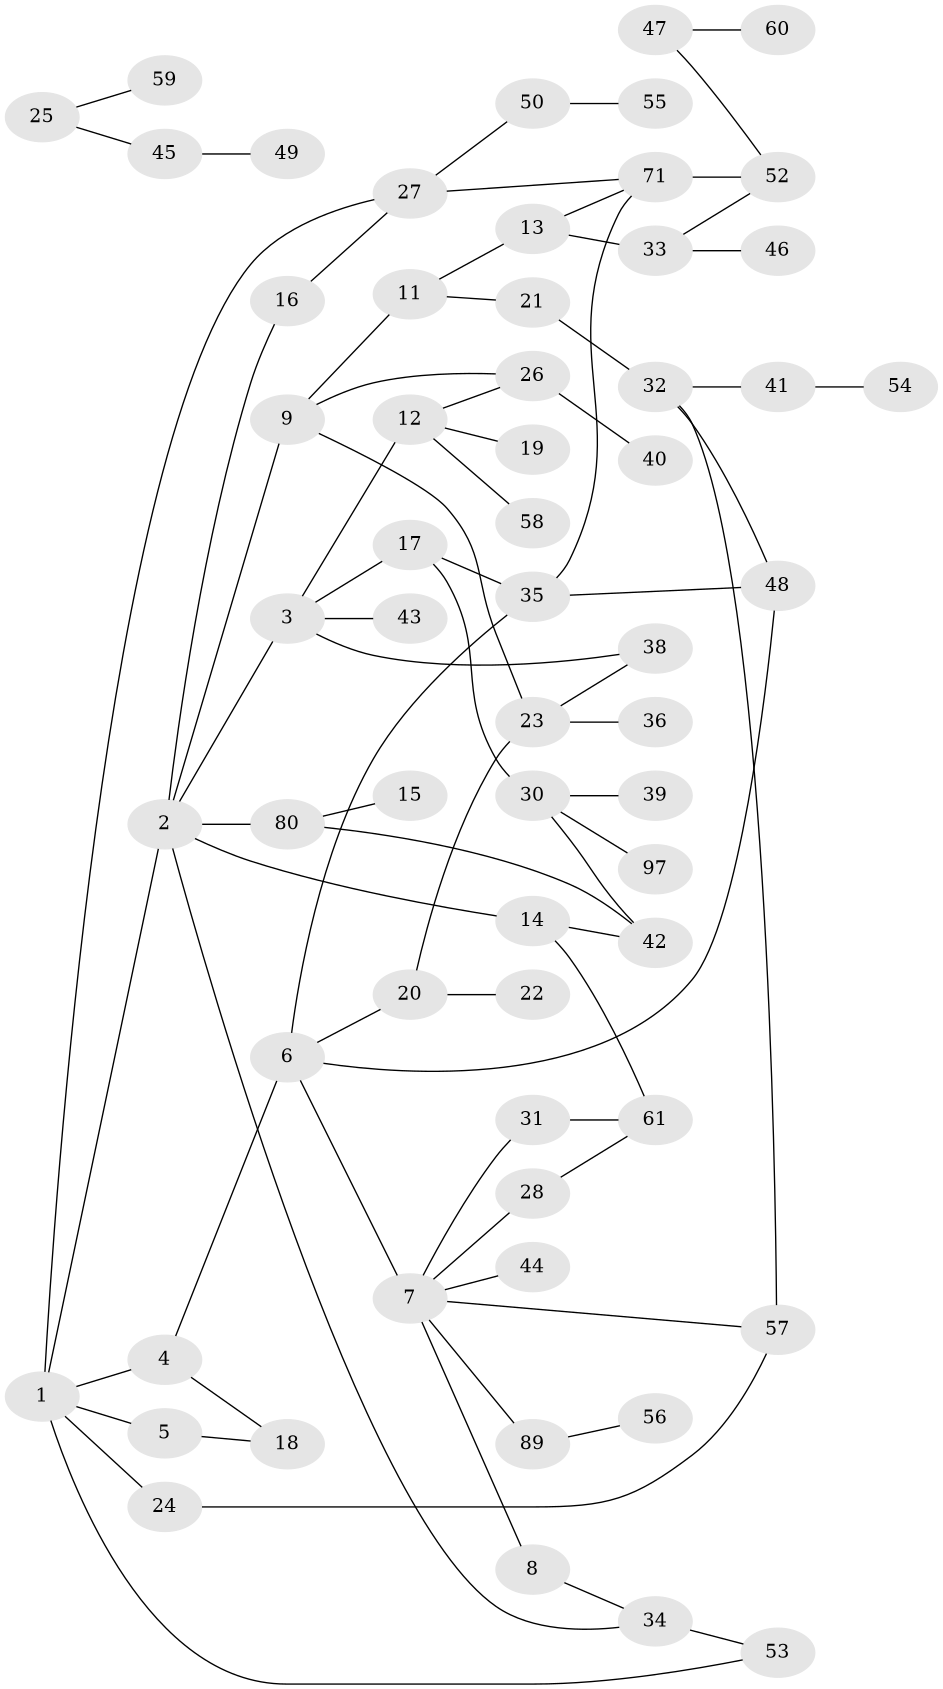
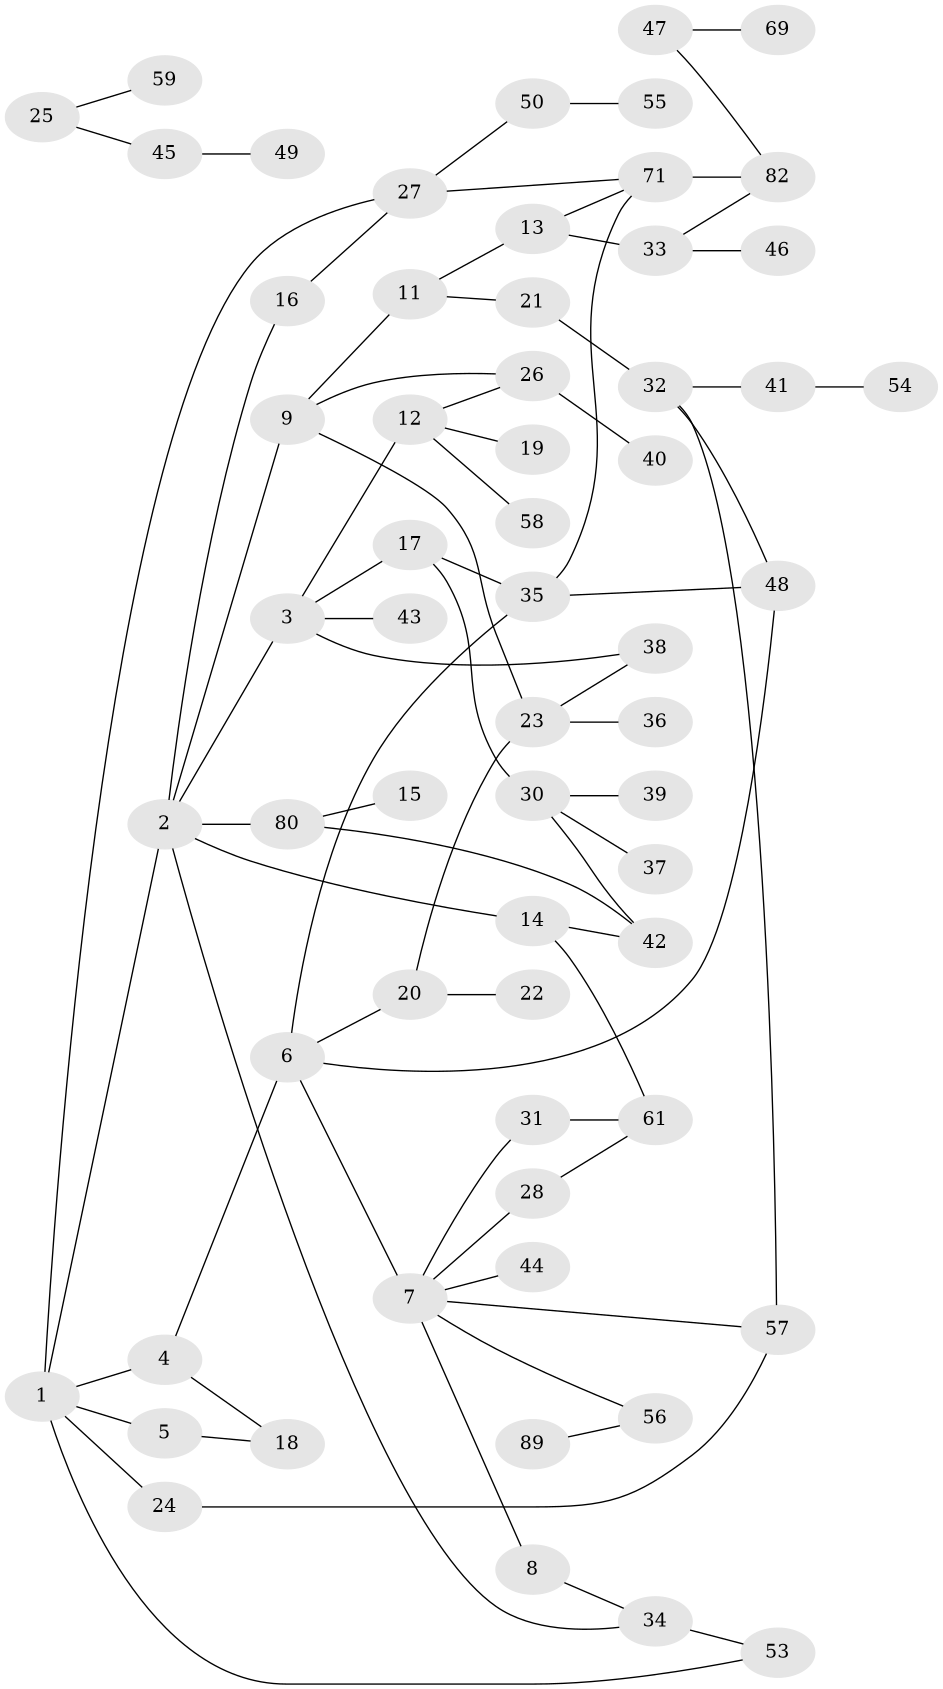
(778, 30) -> (778, 30)
(778, 177) -> (778, 177)
(655, 869) -> (655, 869)
(472, 1372) -> (528, 1365)
